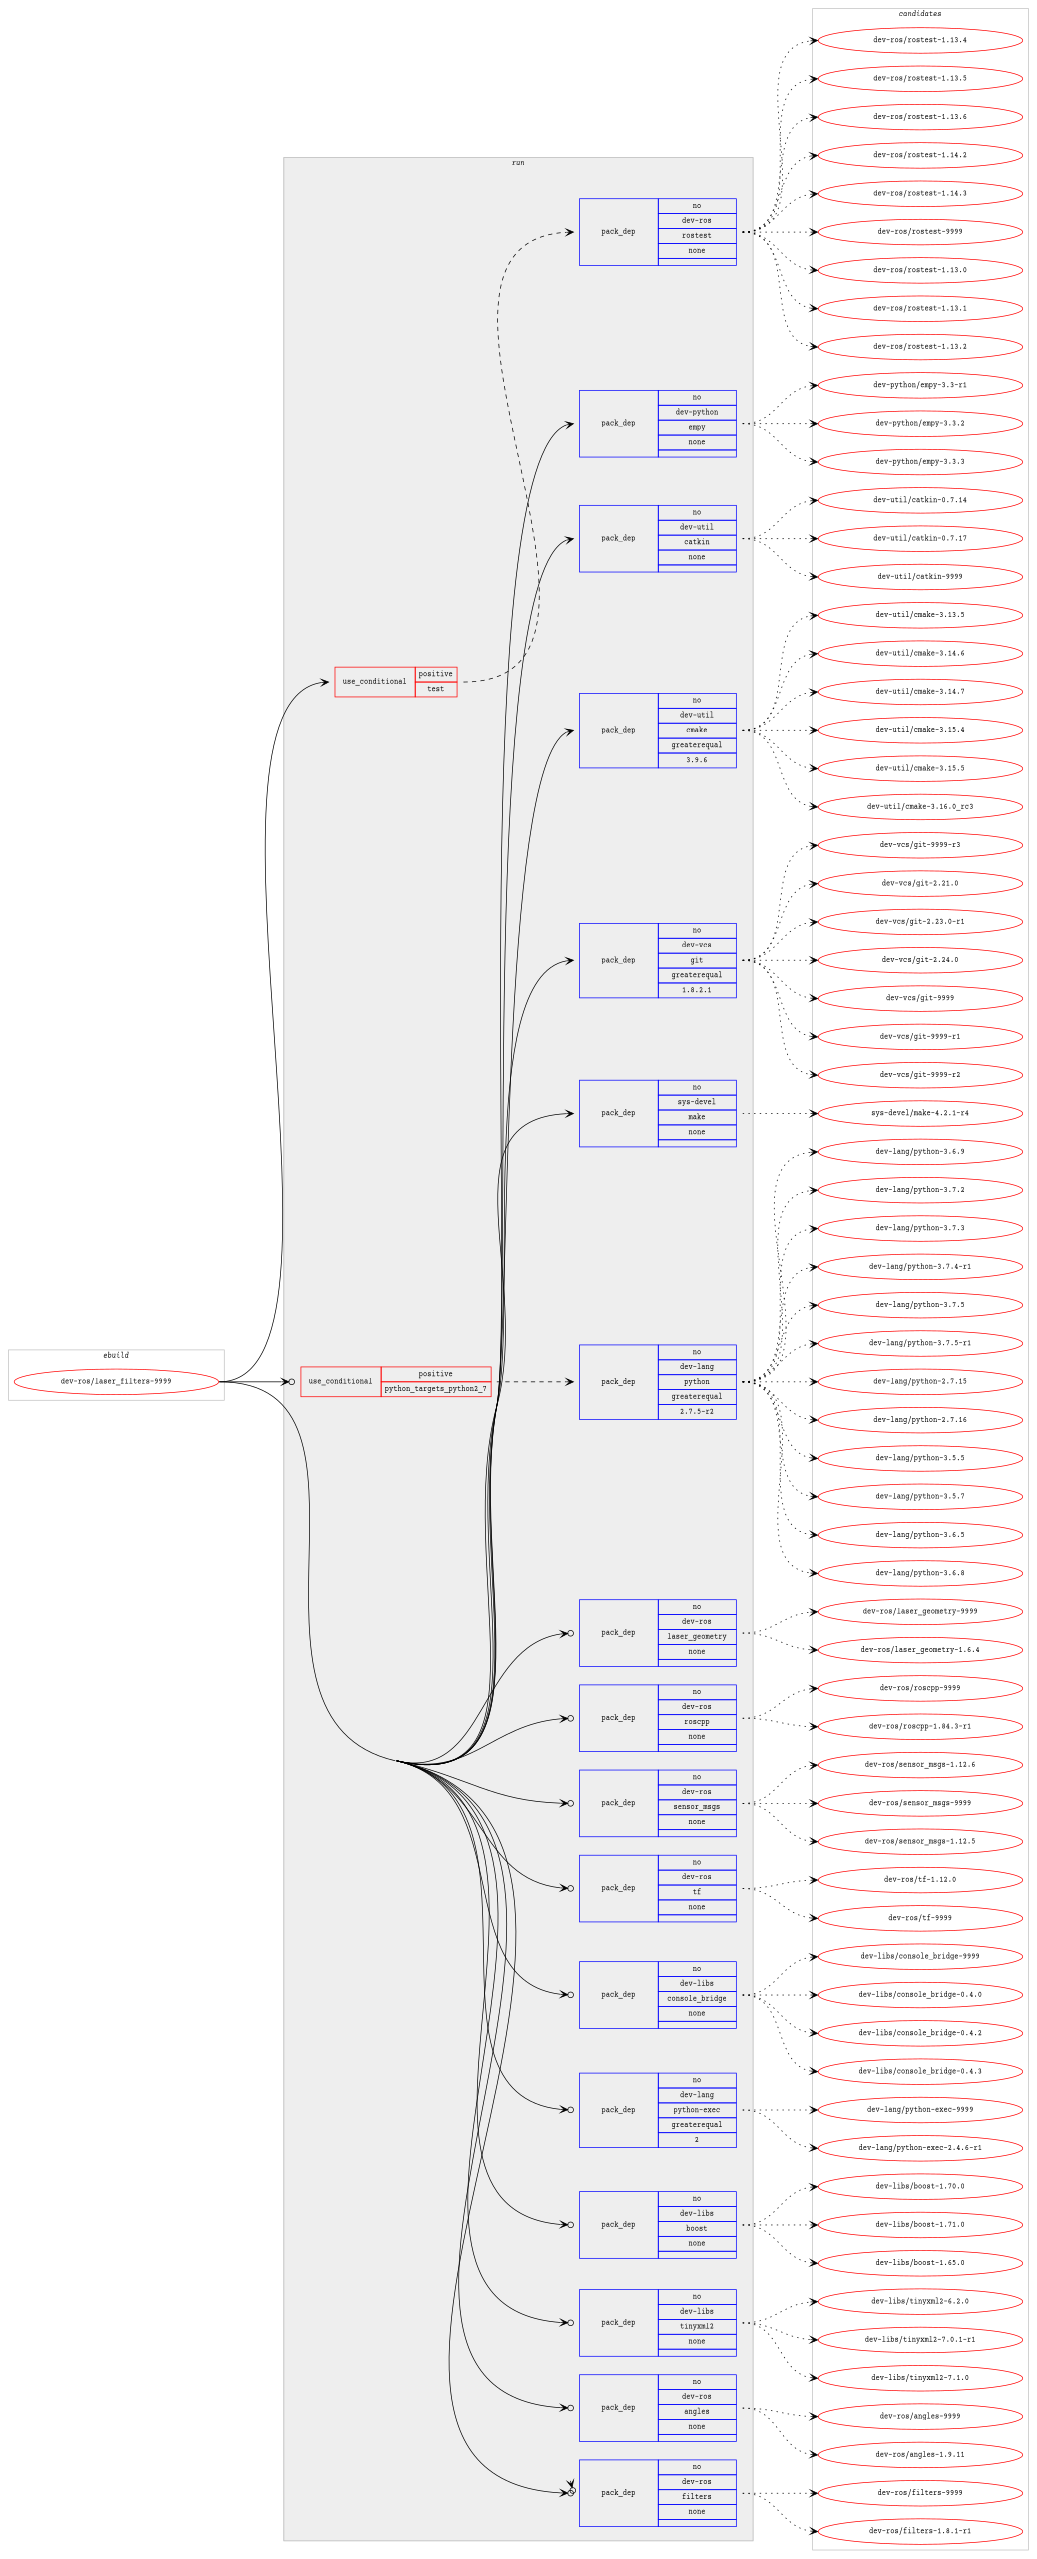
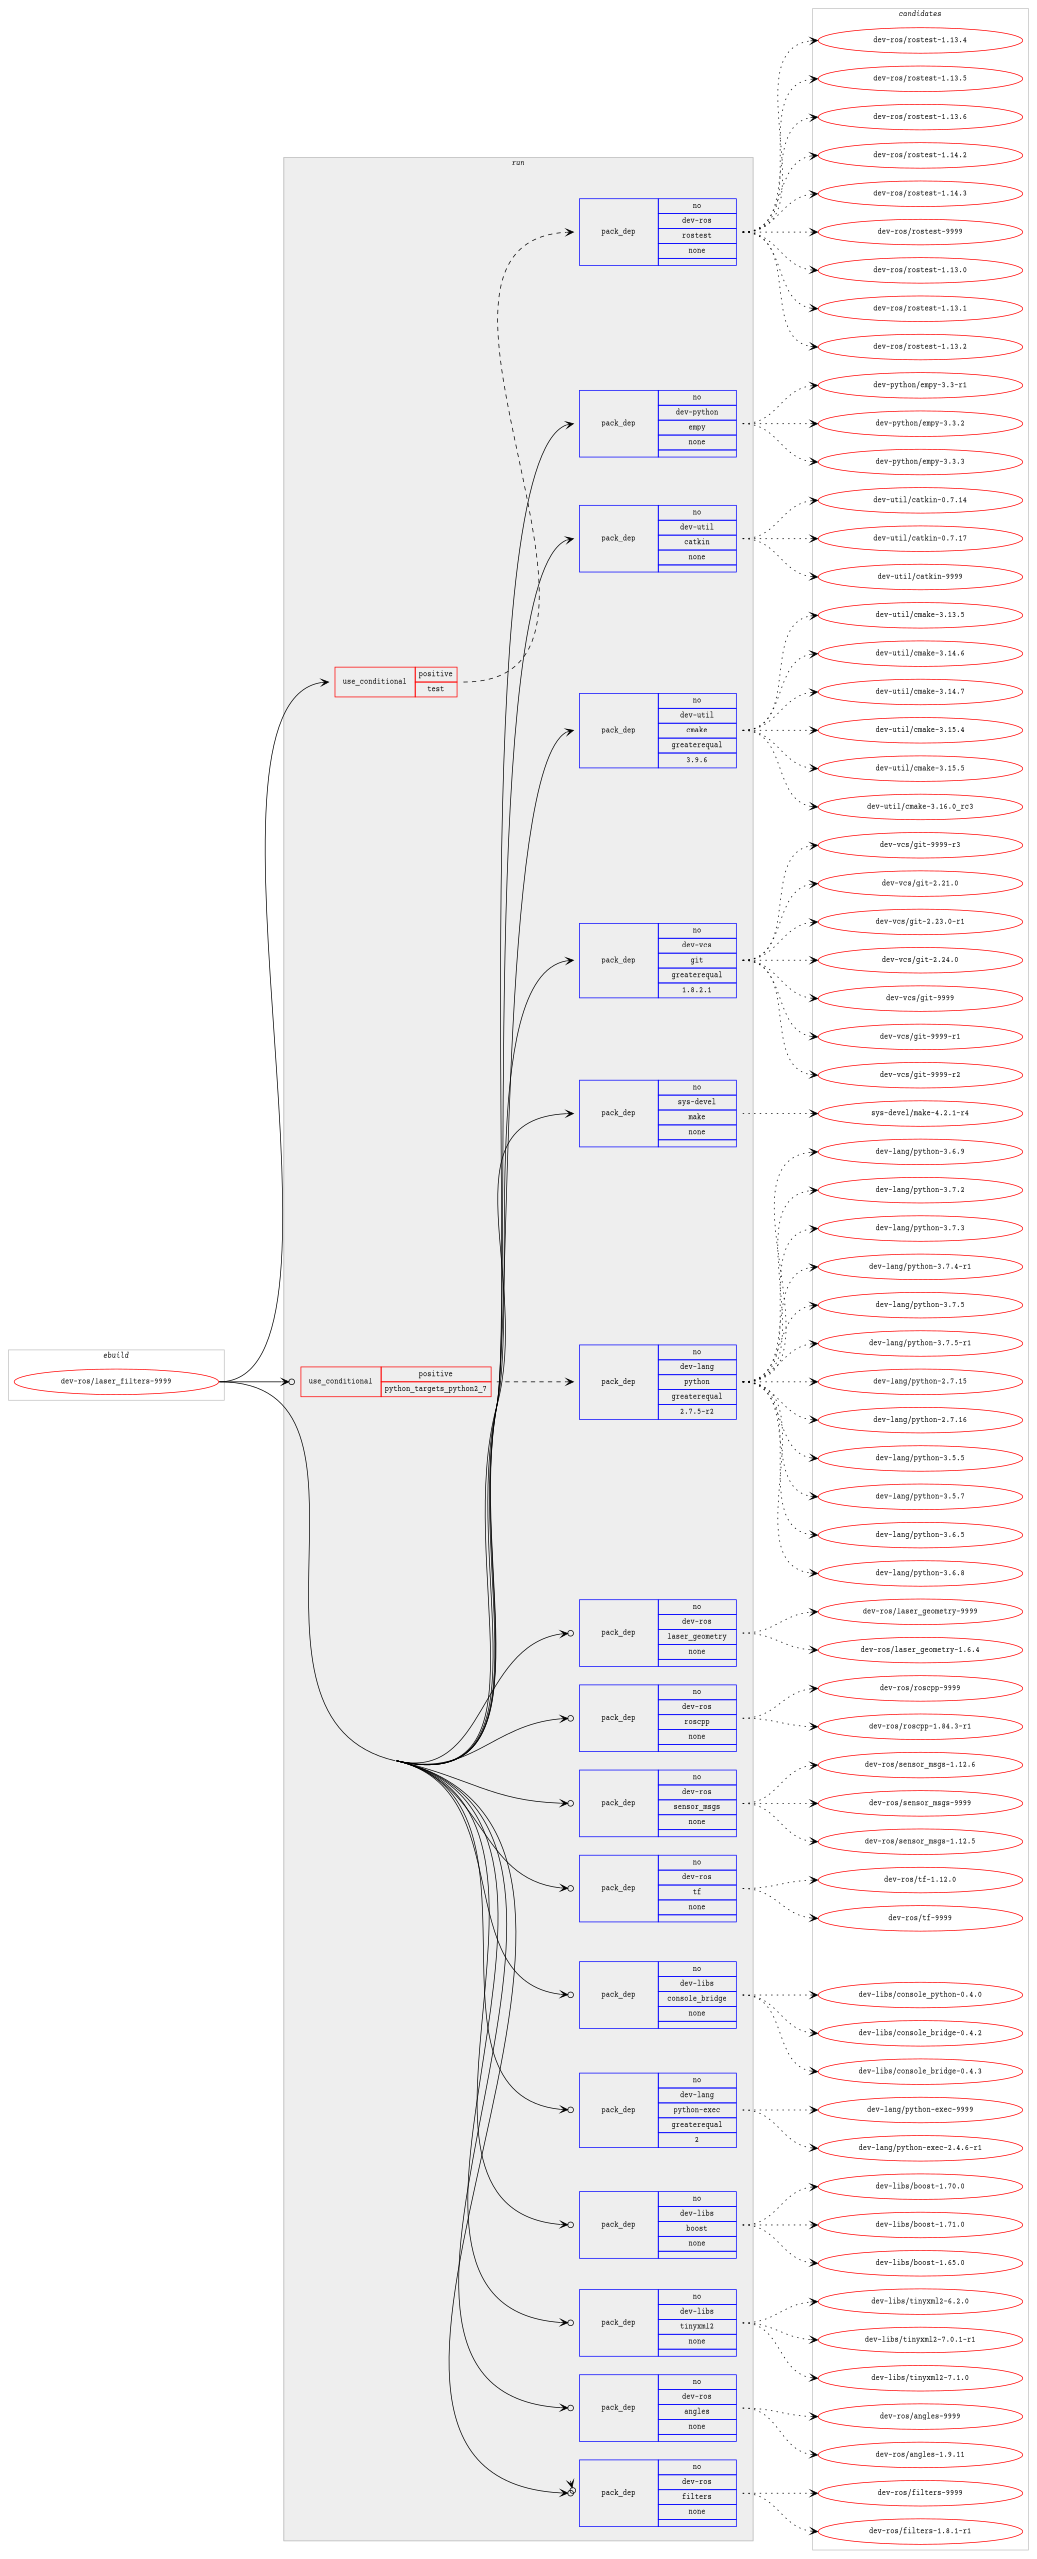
(921, 1957) -> none
(921, 1995) -> (921, 1995)
